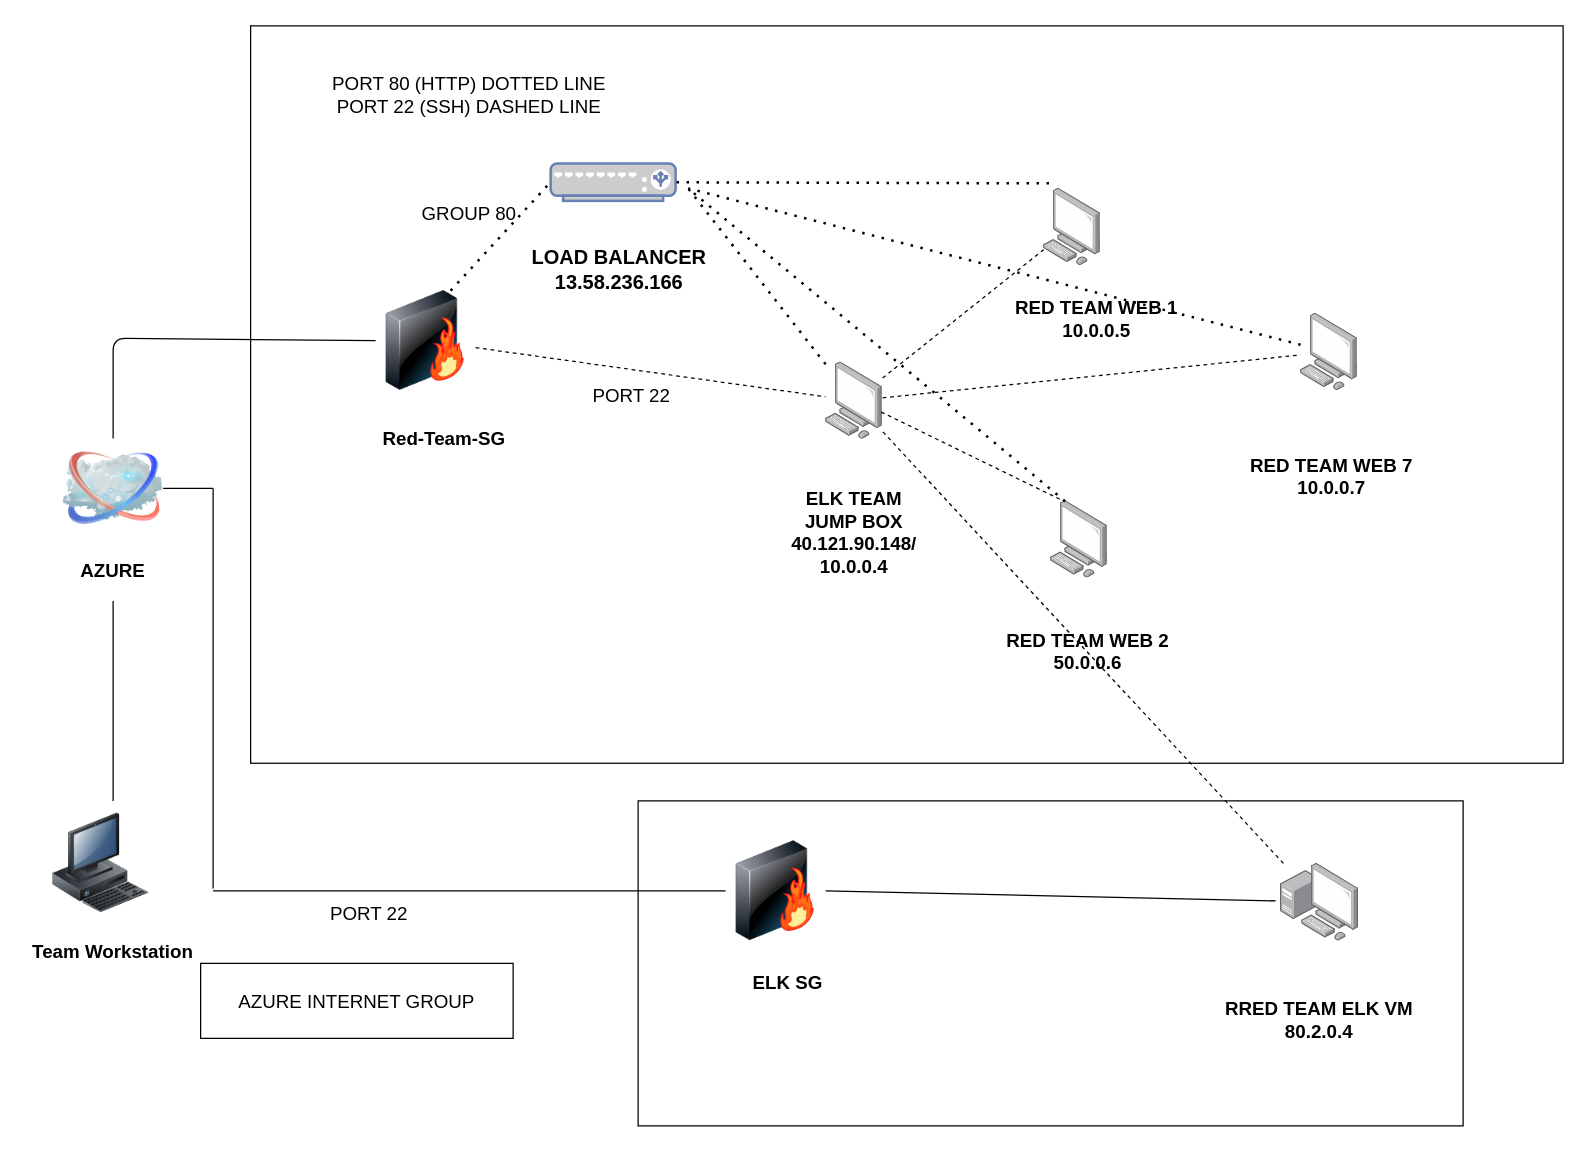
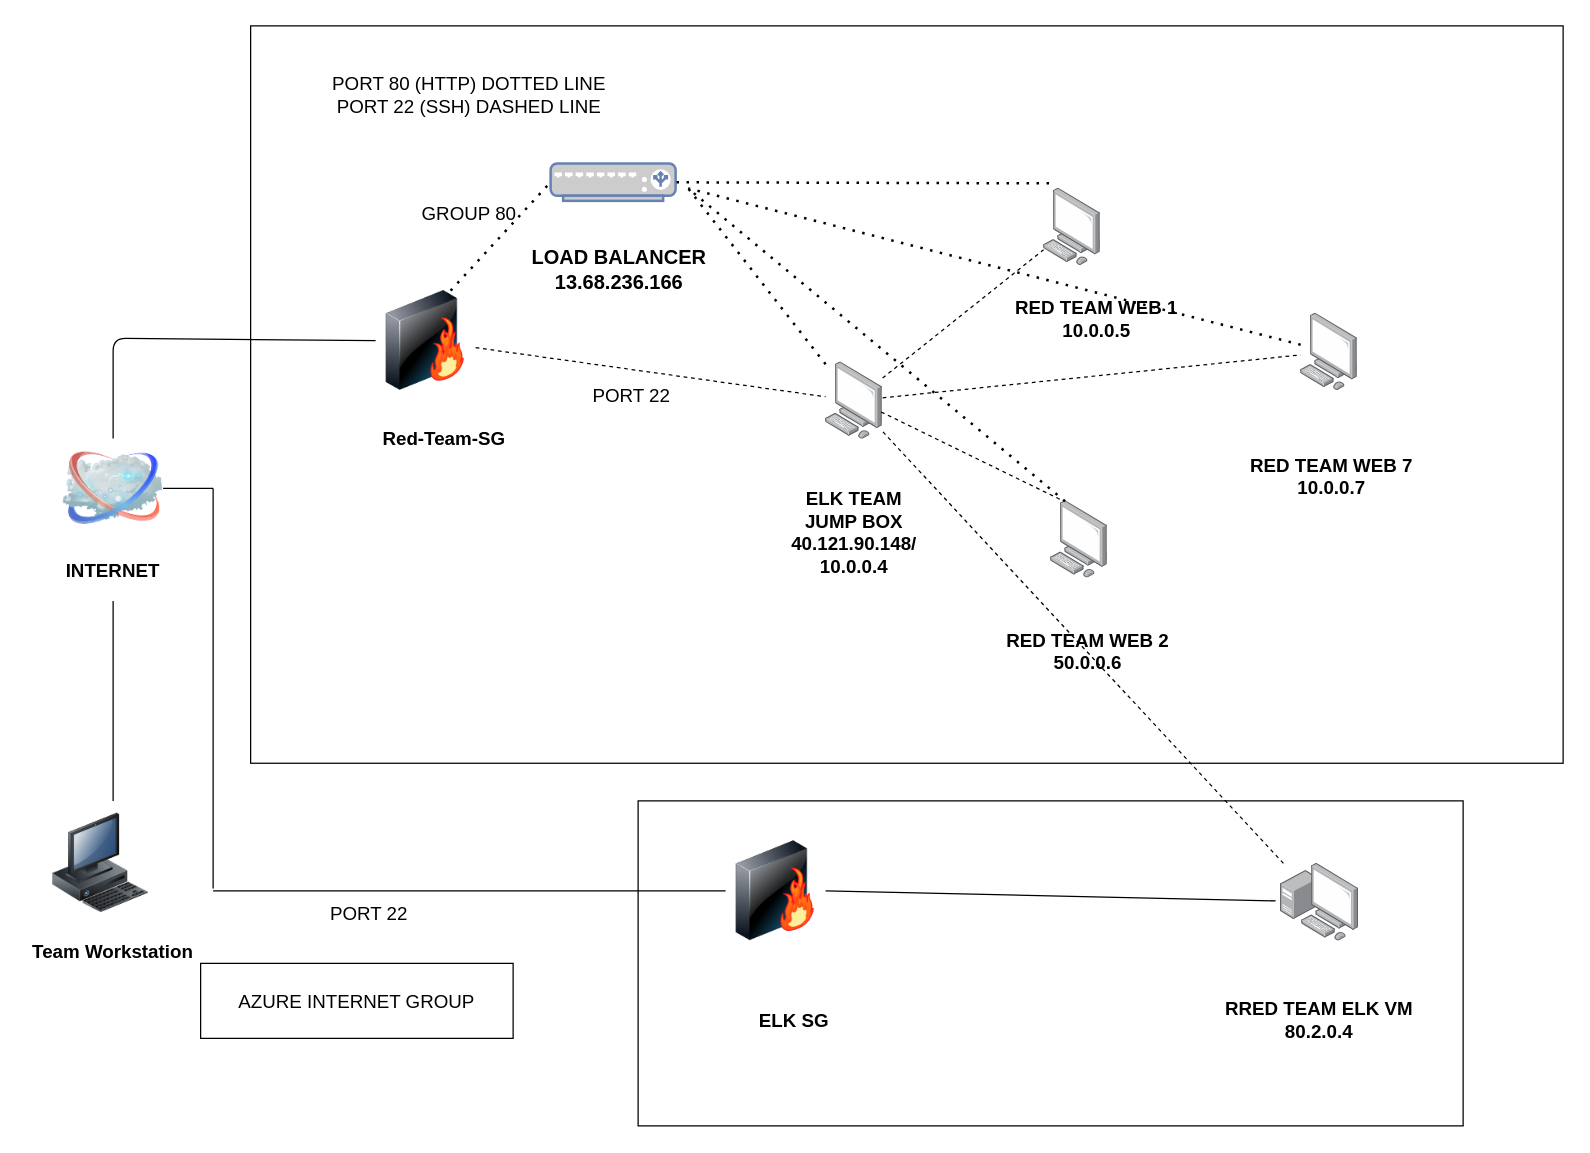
(619, 269) -> (619, 269)
(113, 569) -> (113, 569)
(788, 982) -> (794, 1019)
